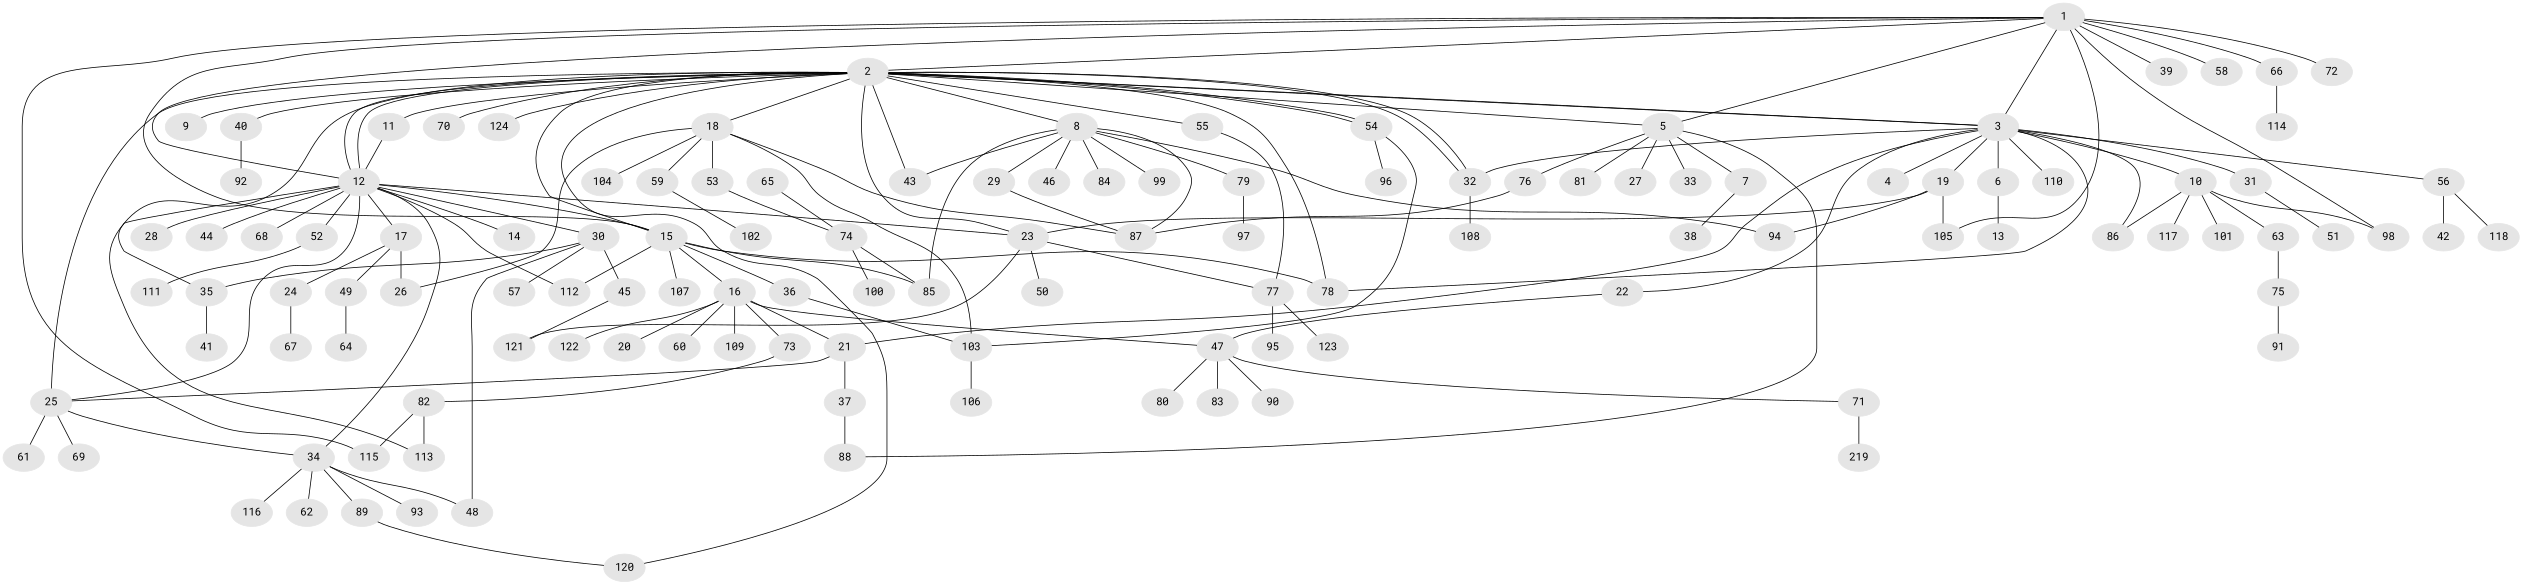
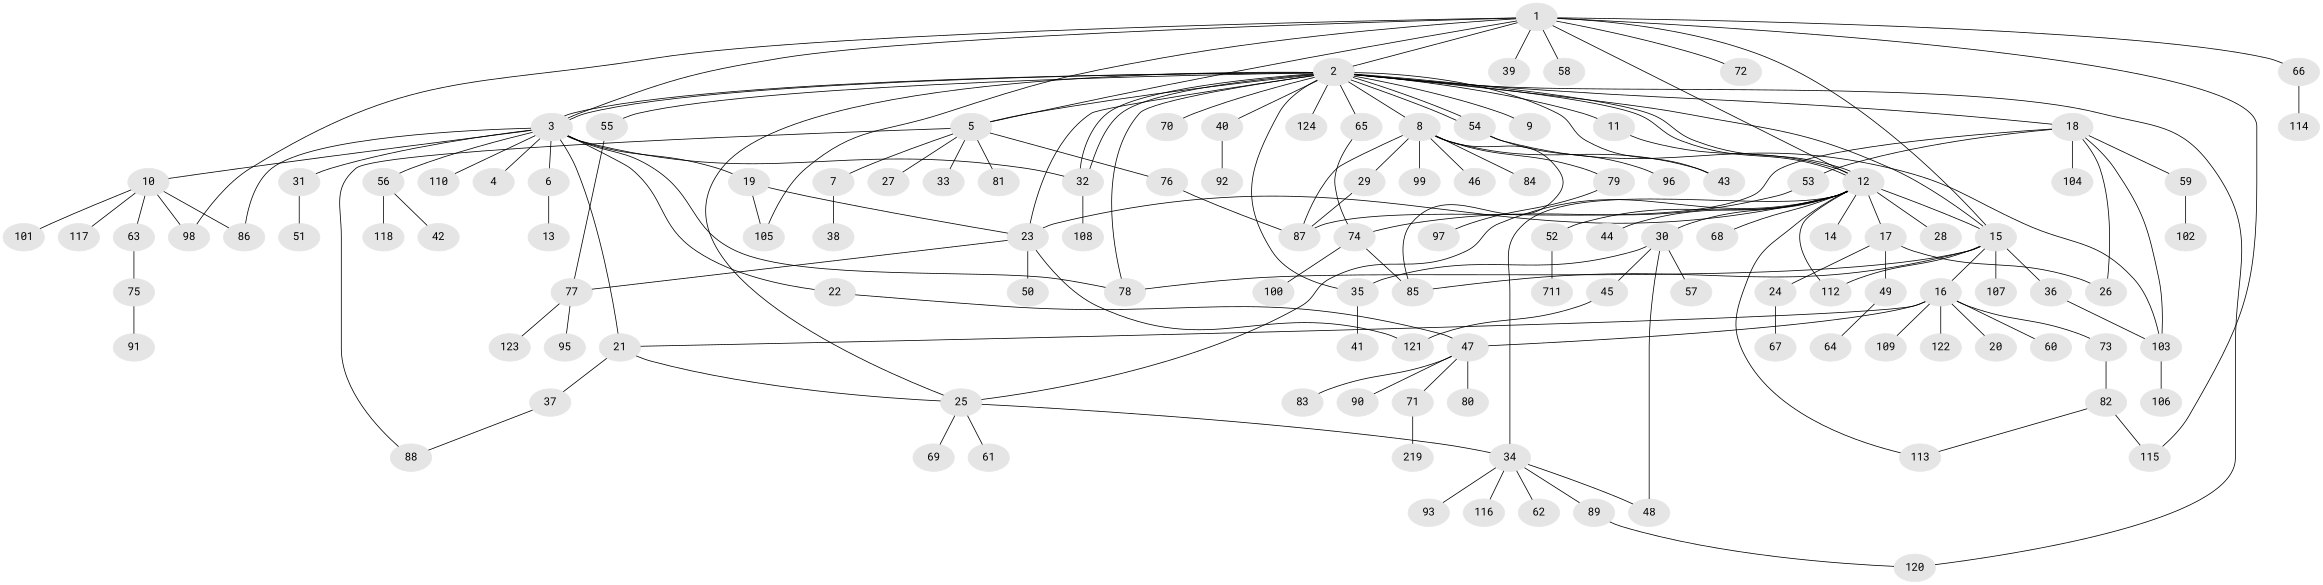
none -> (1348, 100)
(1775, 237) -> none
(152, 292) -> (1552, 292)
